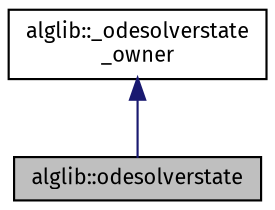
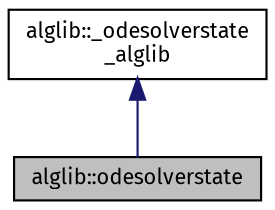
(138, 44) -> (138, 44)
